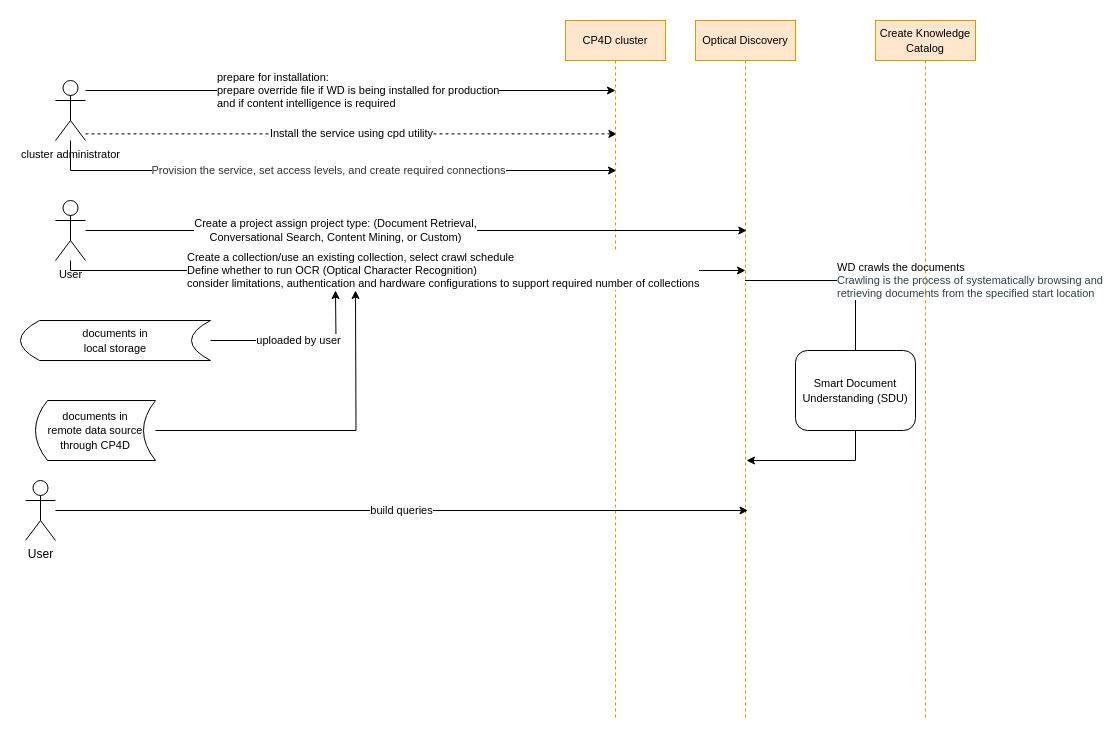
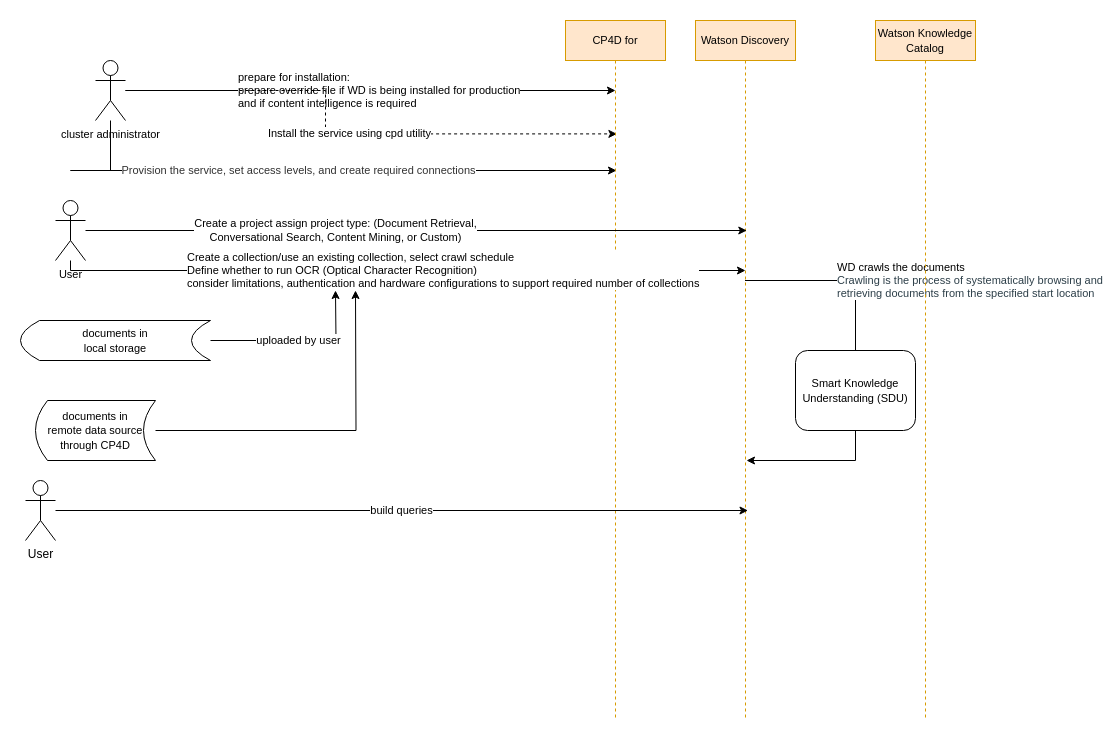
(616, 41) -> (616, 41)
(746, 41) -> (746, 41)
(926, 41) -> (926, 41)
(71, 111) -> (111, 91)
(856, 391) -> (856, 391)
